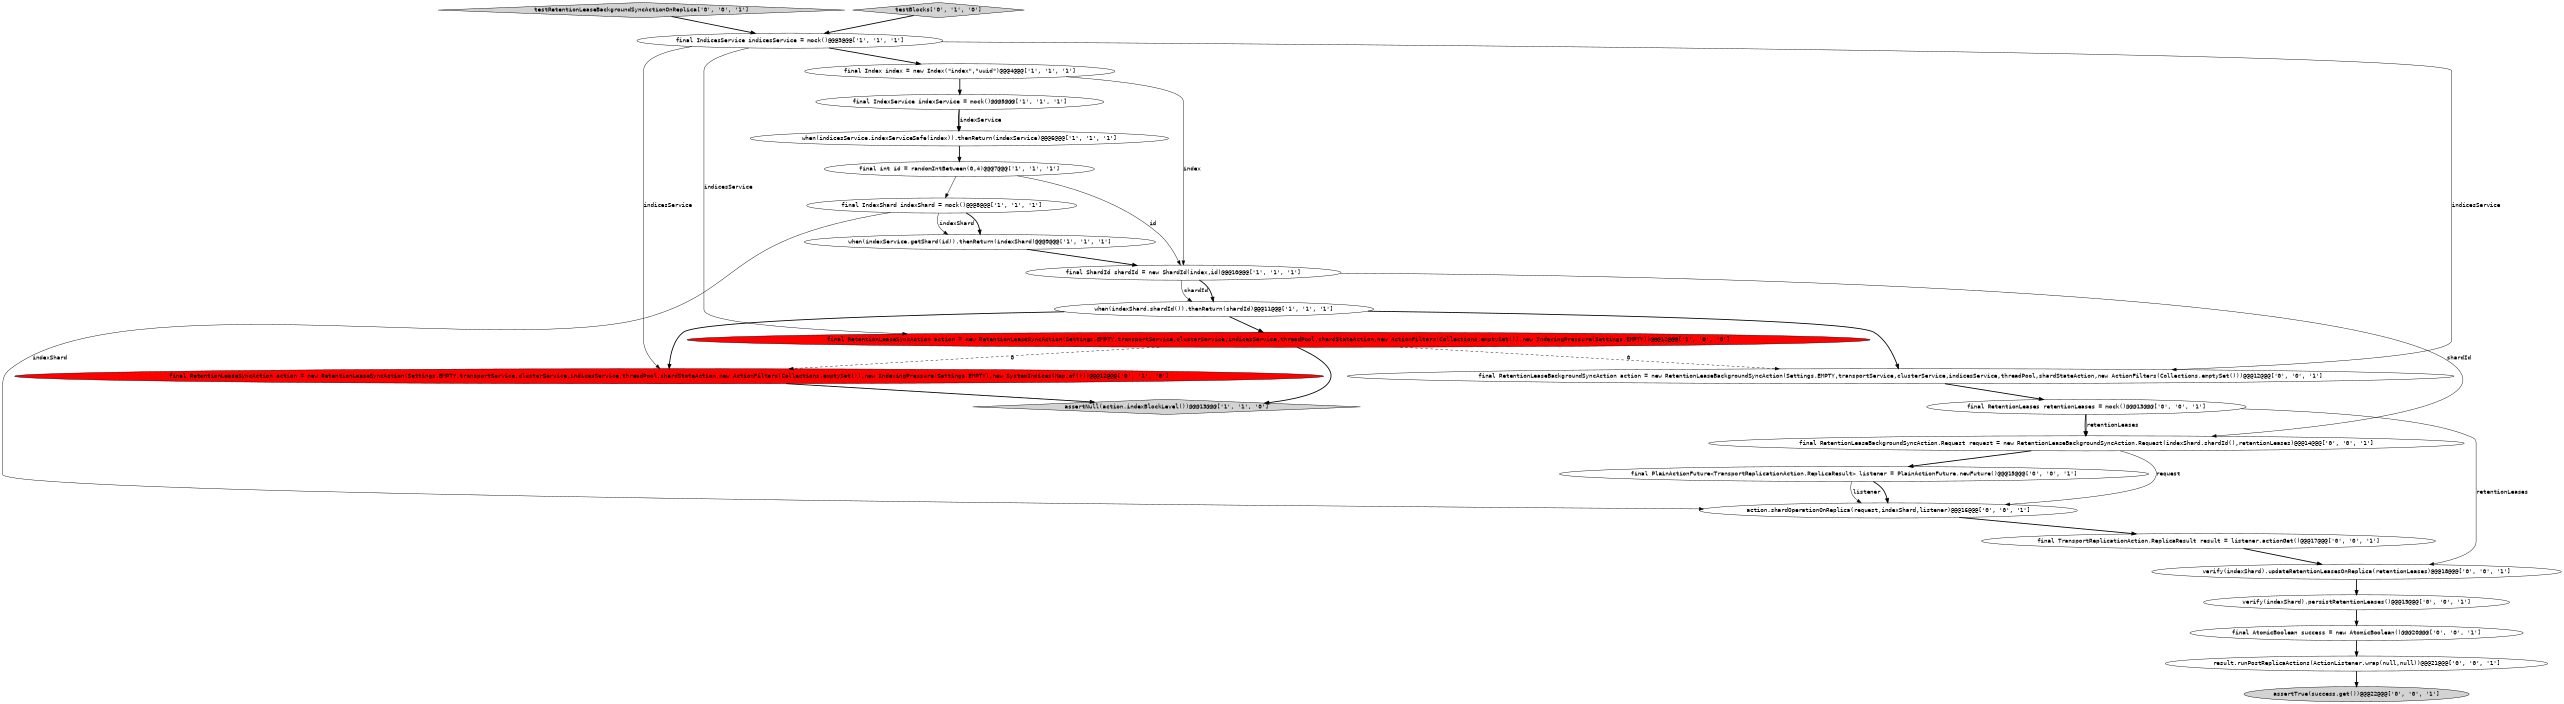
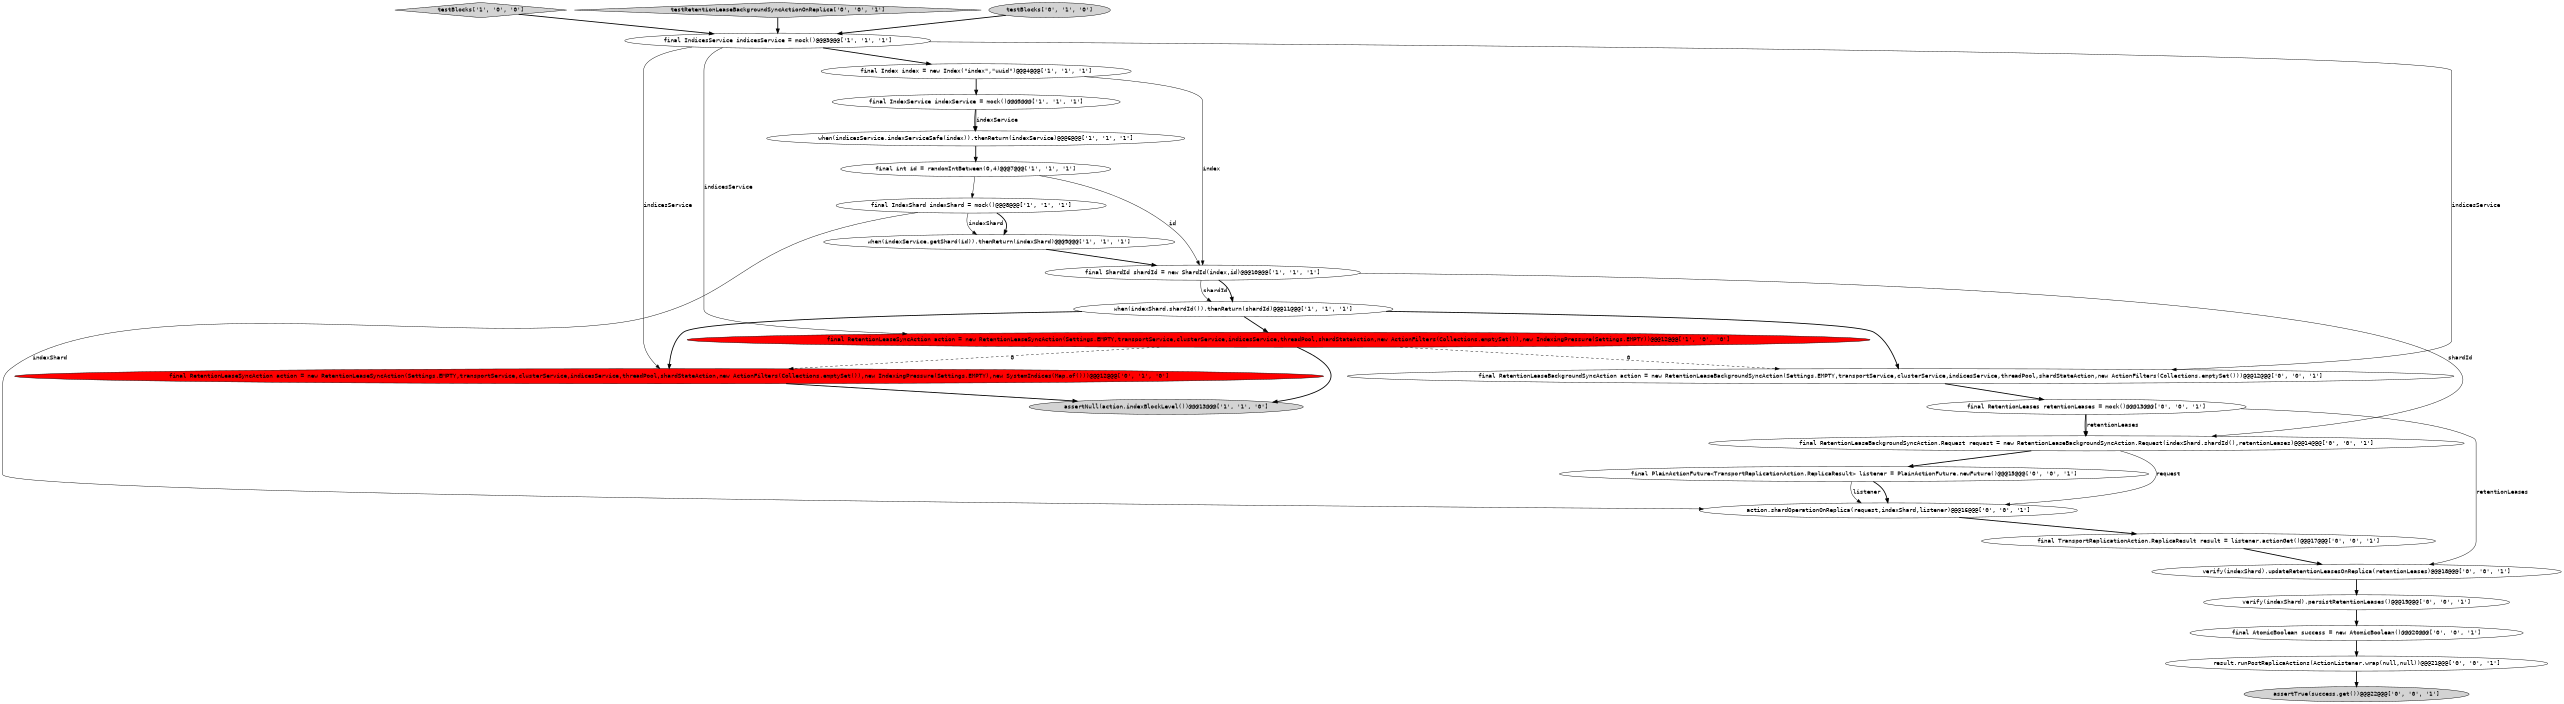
none -> (481, 10)
(938, 10) -> (1050, 10)
(1167, 407) -> (1166, 407)
